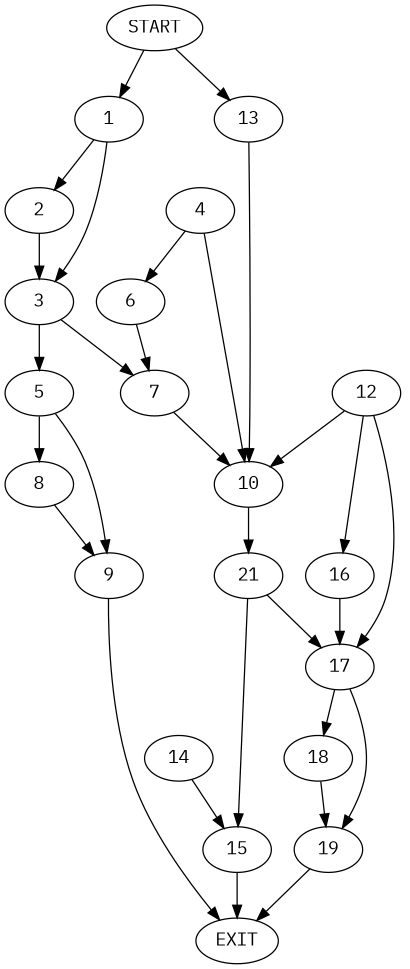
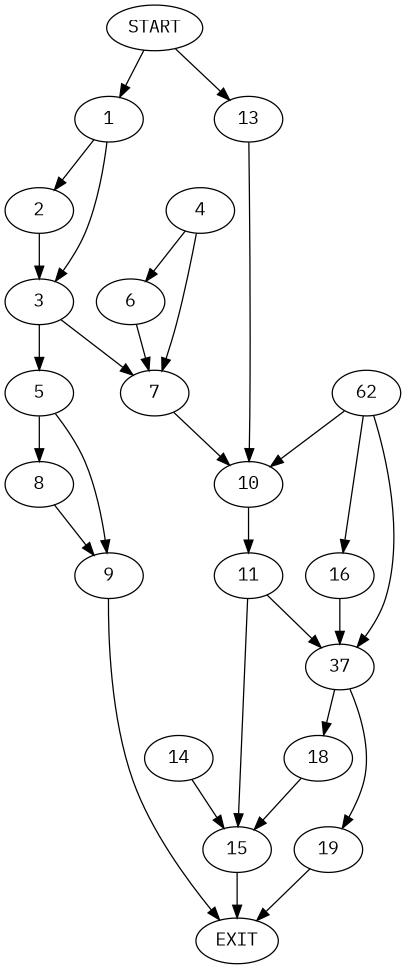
(223, 341) -> (183, 296)
(366, 393) -> (366, 393)
(249, 576) -> (249, 576)
(340, 667) -> (340, 667)
(323, 798) -> (282, 799)
